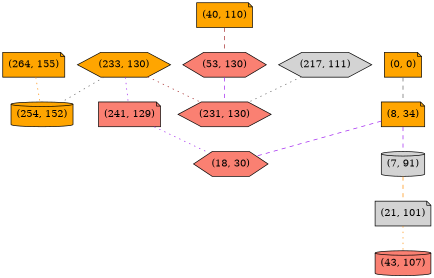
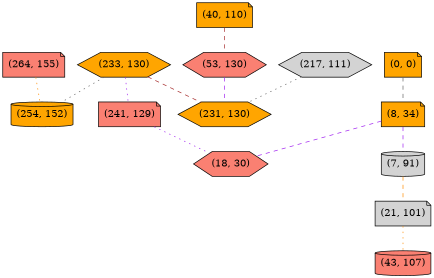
(34, 65) -> (34, 65)
(174, 90) -> (174, 90)
(225, 114) -> (225, 114)
